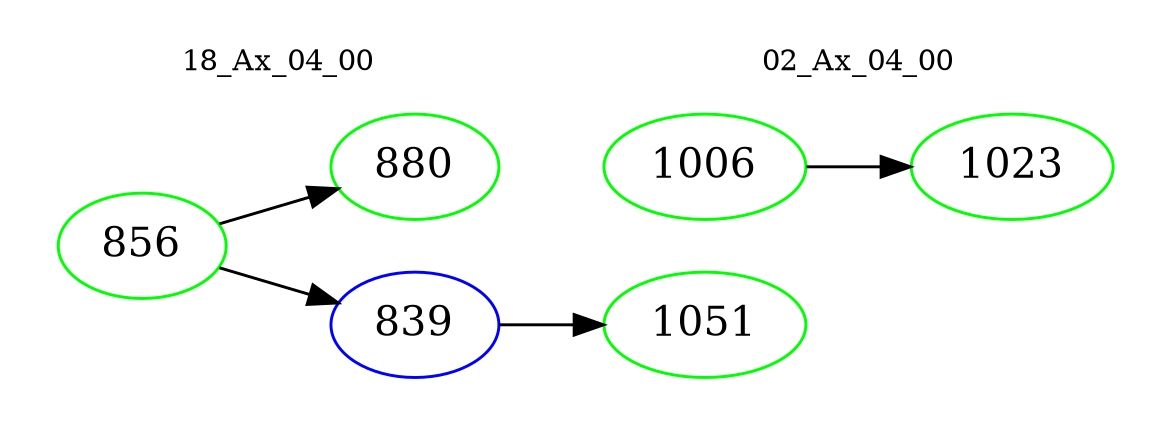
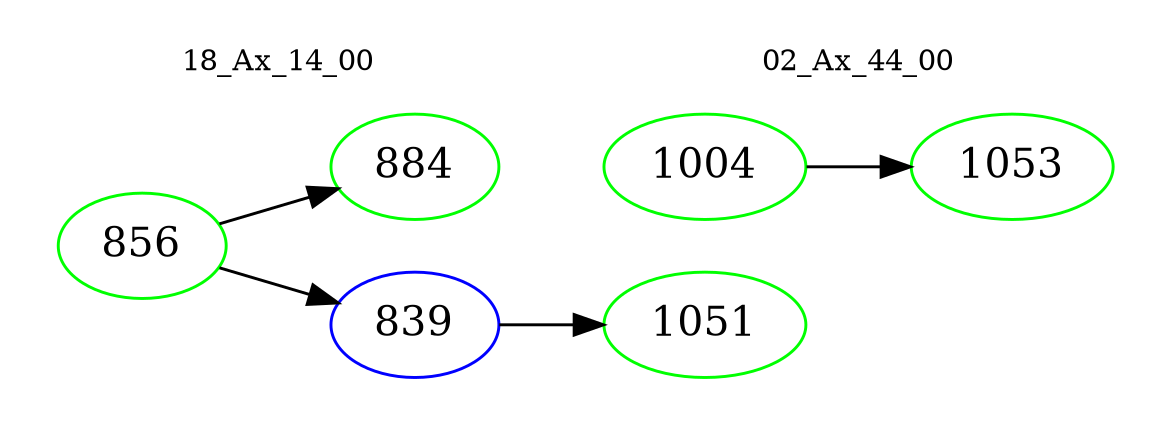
(279, 63) -> (279, 63)
(859, 63) -> (859, 63)
(415, 167) -> (415, 167)
(705, 167) -> (705, 167)
(1012, 167) -> (1012, 167)
